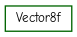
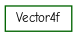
(39, 19) -> (39, 19)
